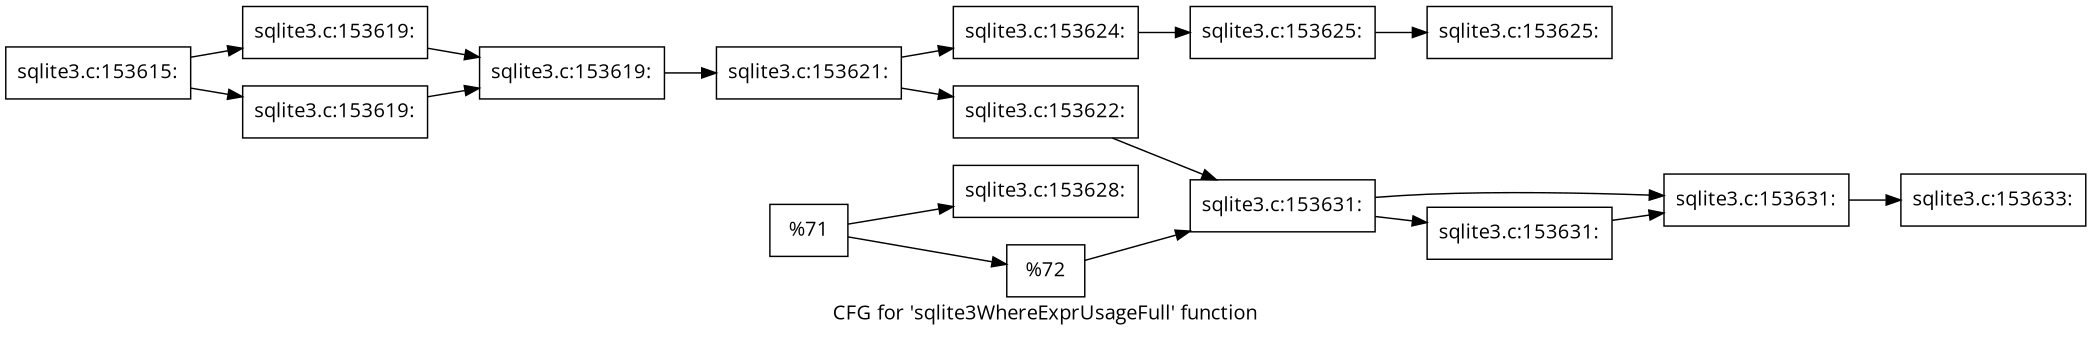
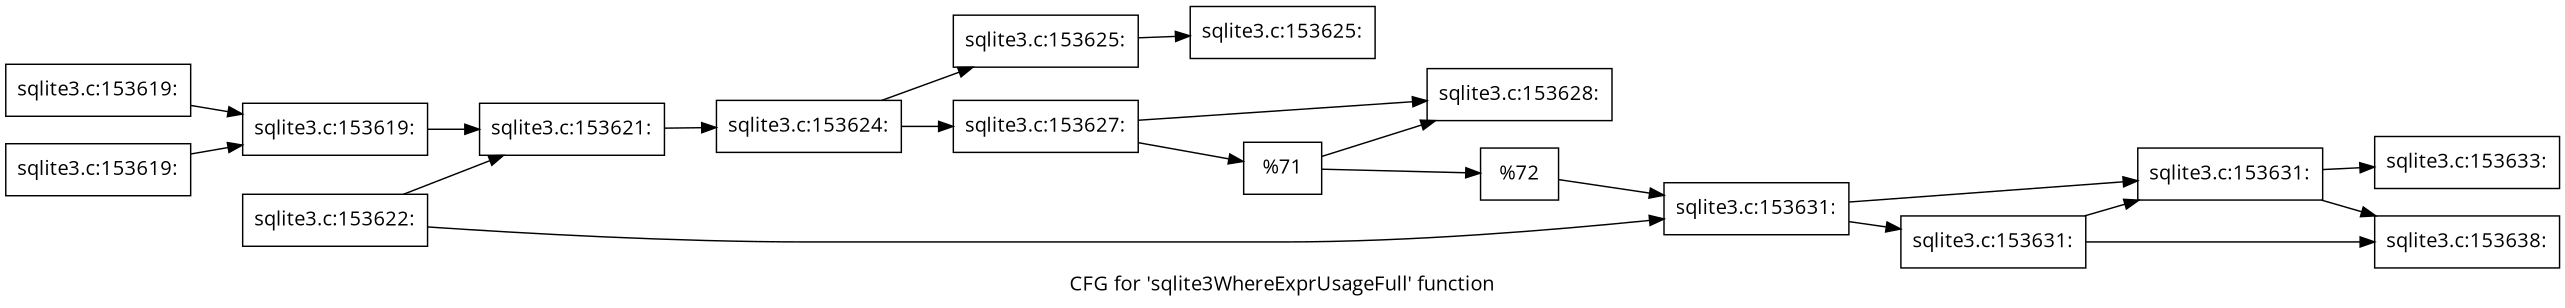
(98, 73) -> none
(920, 91) -> (447, 177)
none -> (1046, 126)
none -> (2467, 242)
